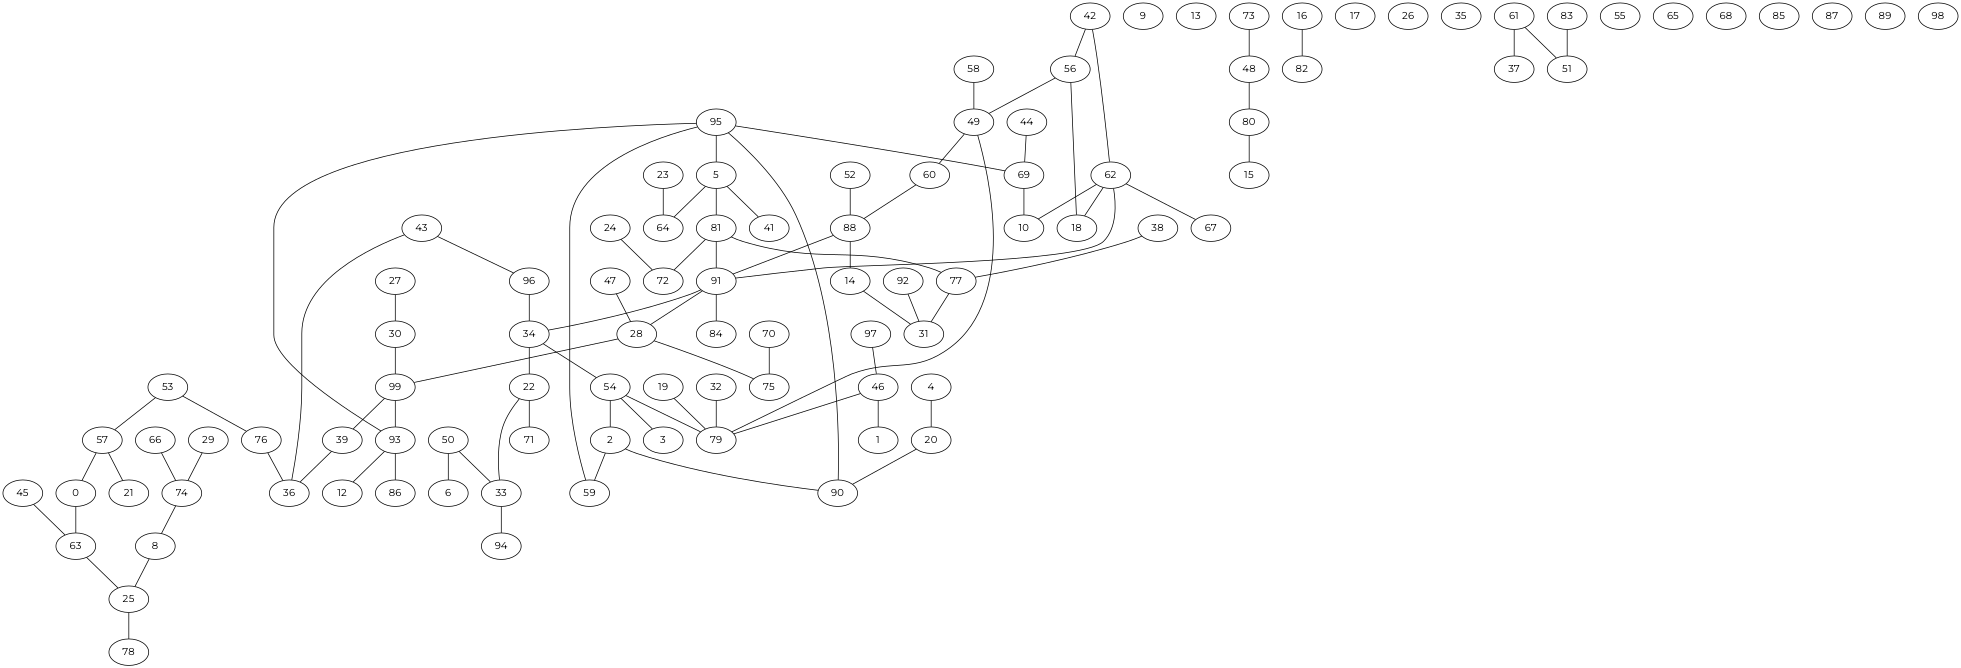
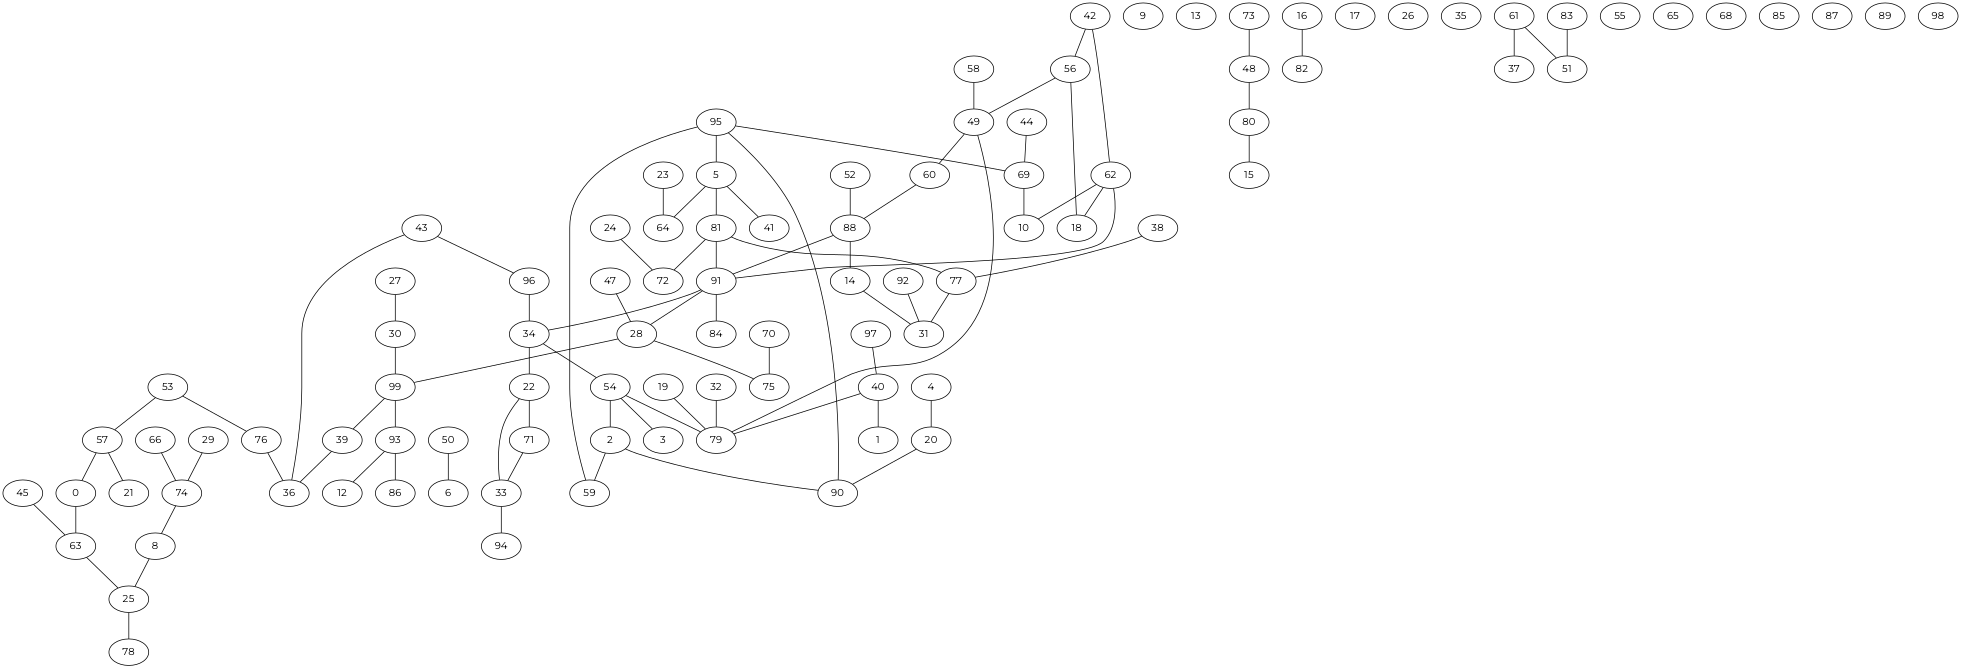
(347, 168) -> none
(1211, 228) -> none
(878, 387) -> (878, 387)
(475, 467) -> (515, 467)
